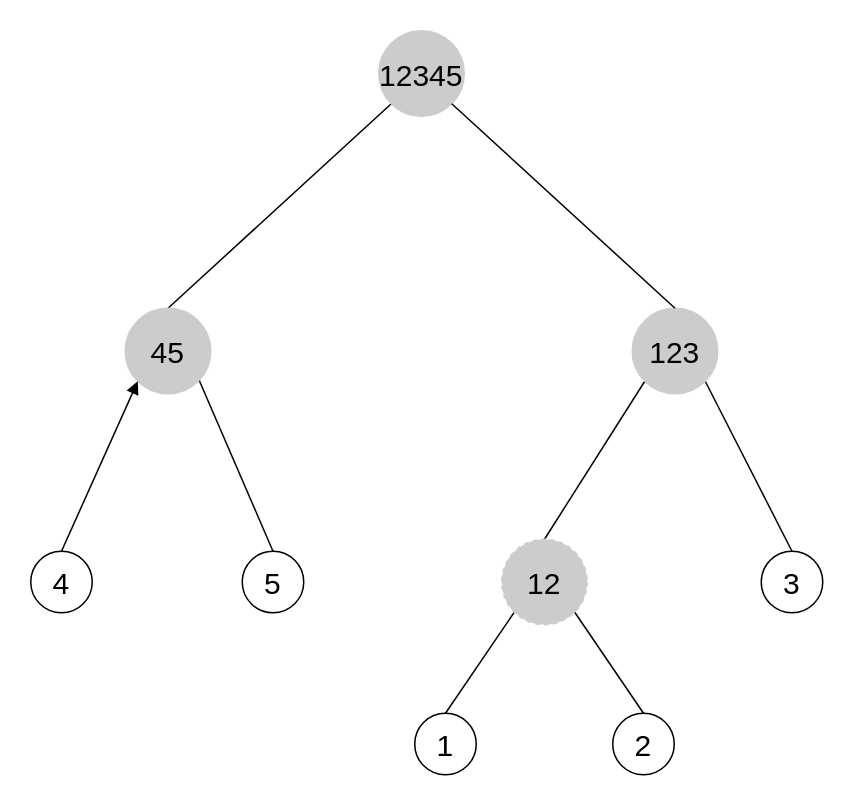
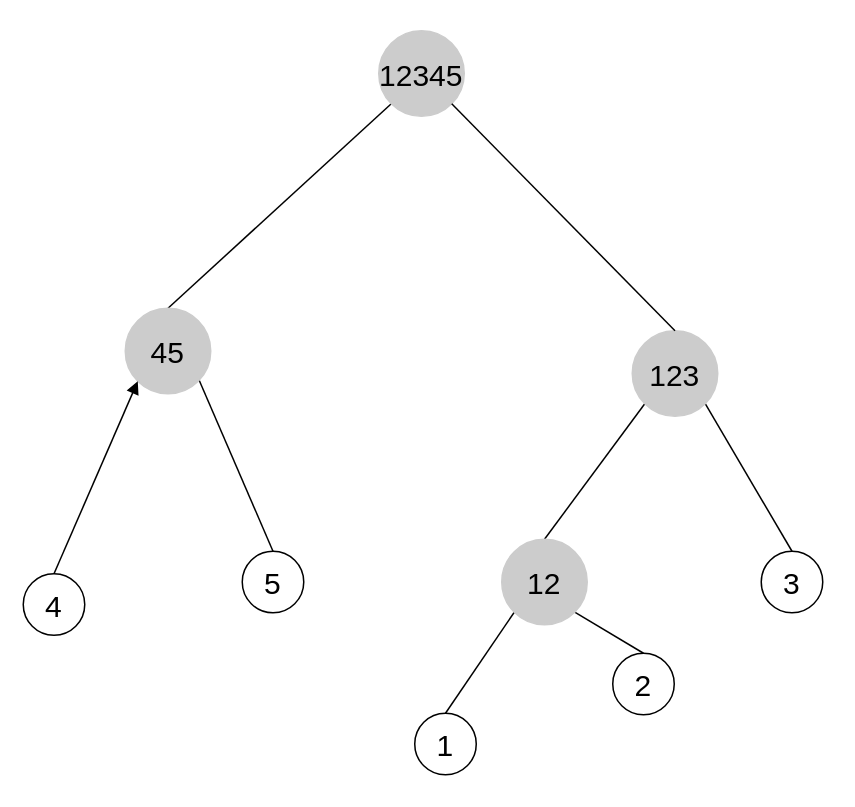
(675, 351) -> (675, 374)
(62, 582) -> (54, 605)
(545, 582) -> (545, 582)
(644, 744) -> (644, 684)
